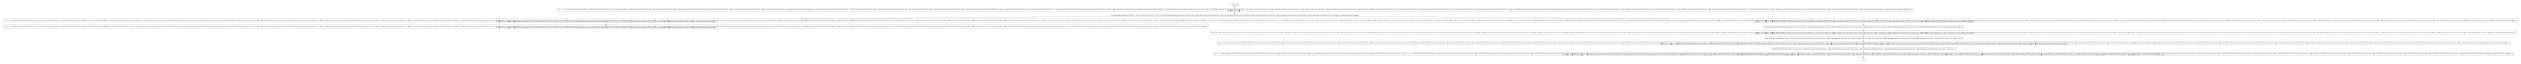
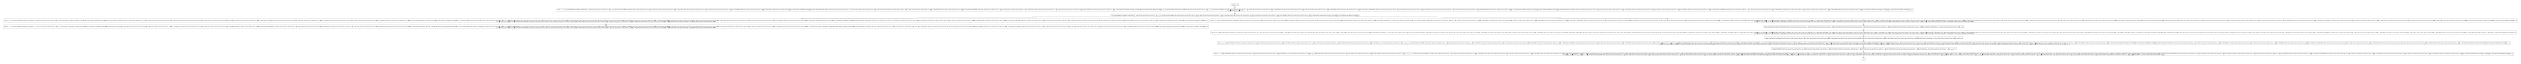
(5, 26) -> (5, 26)
